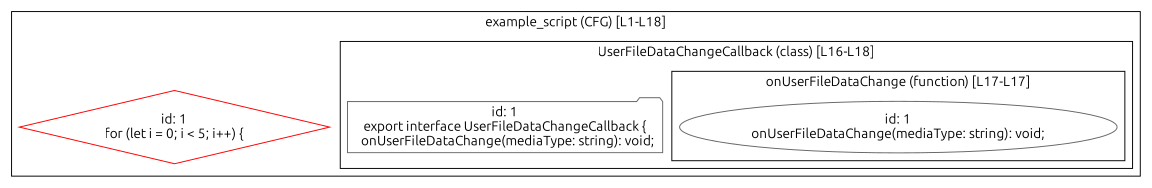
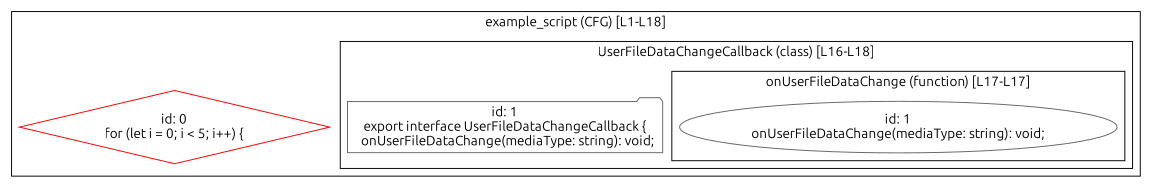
(174, 127) -> (174, 127)
